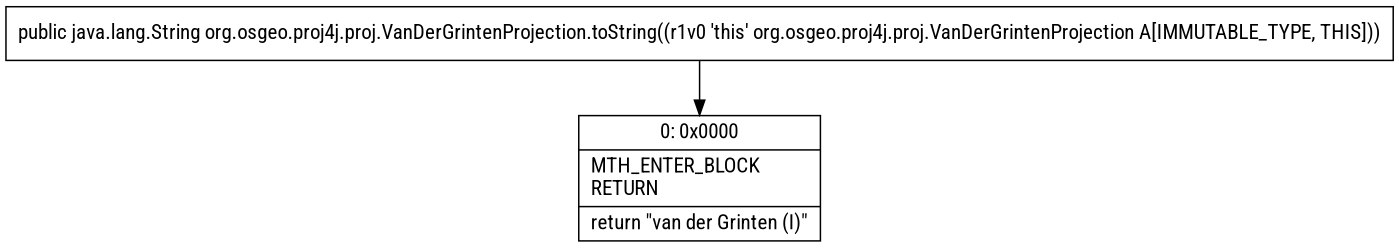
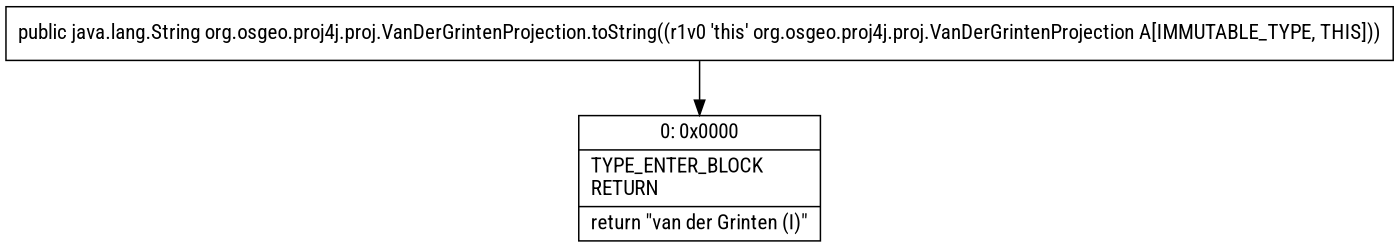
(676, 166) -> (677, 166)
